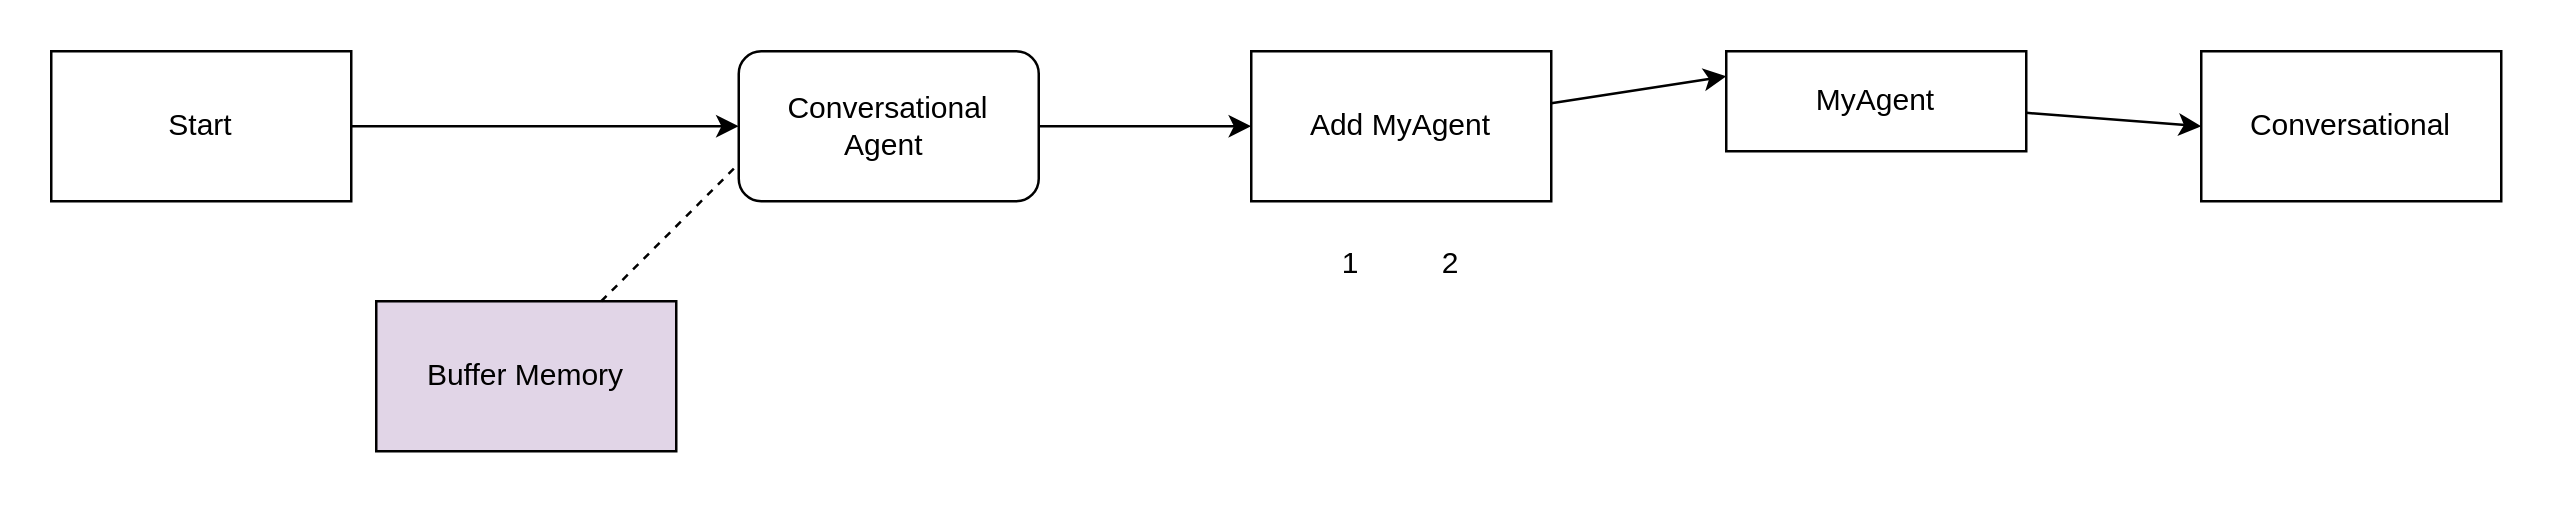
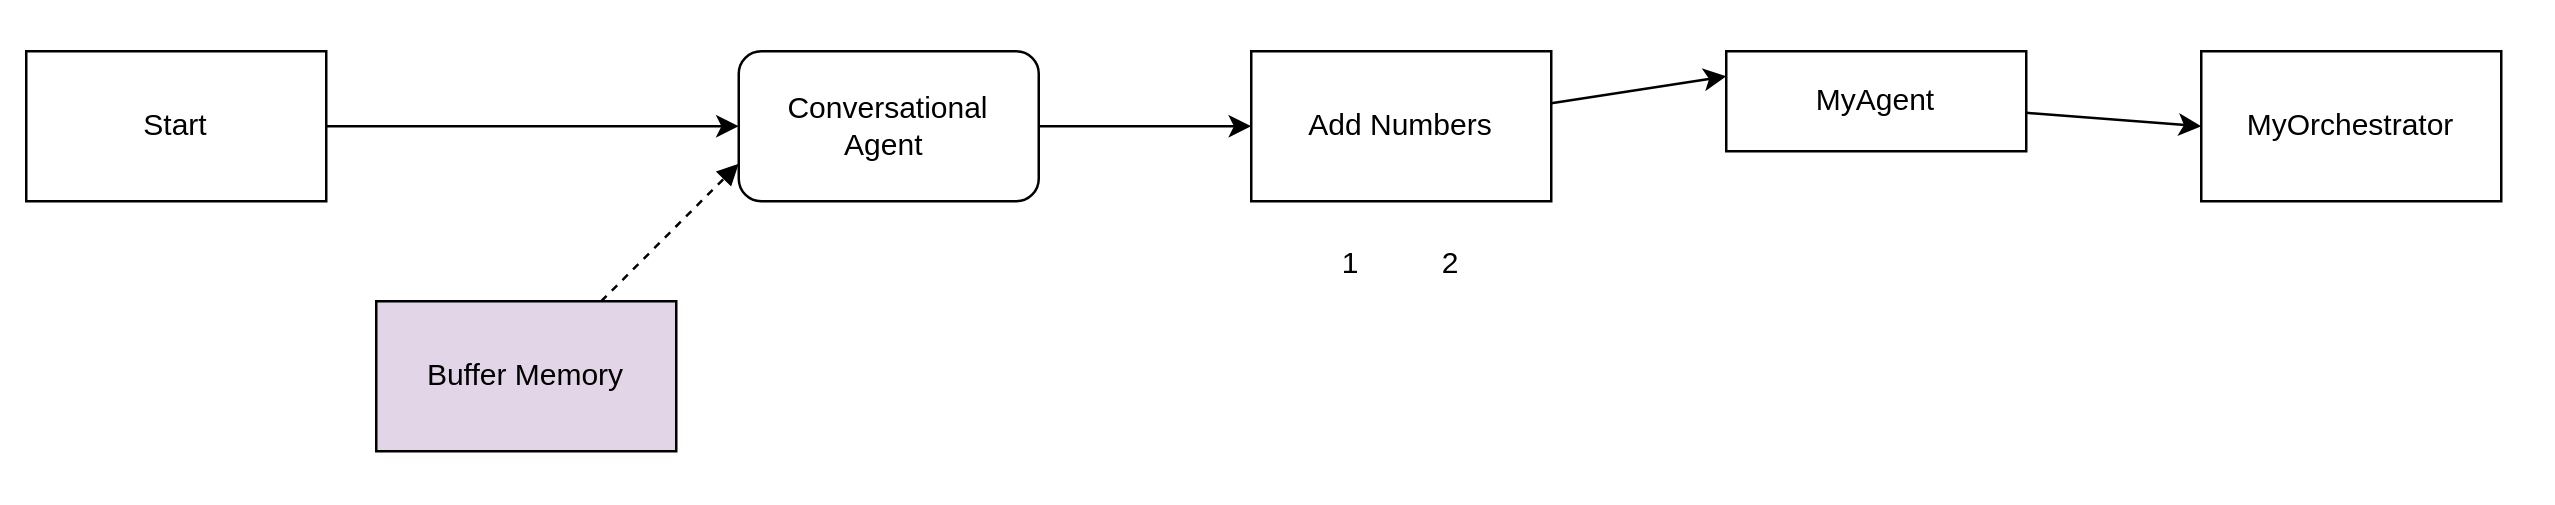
(201, 126) -> (176, 126)
(1401, 126) -> (1401, 126)
(2351, 126) -> (2351, 126)
(730, 173) -> (723, 180)
